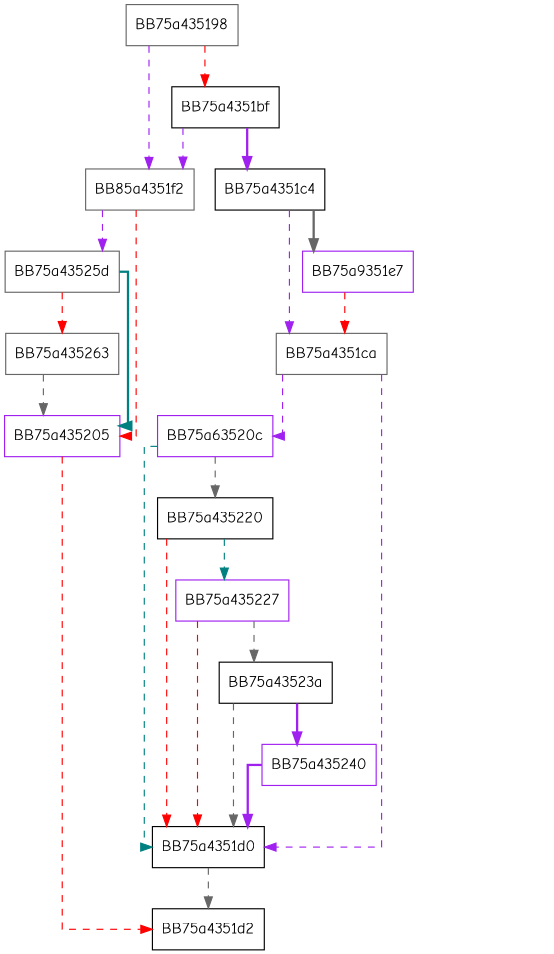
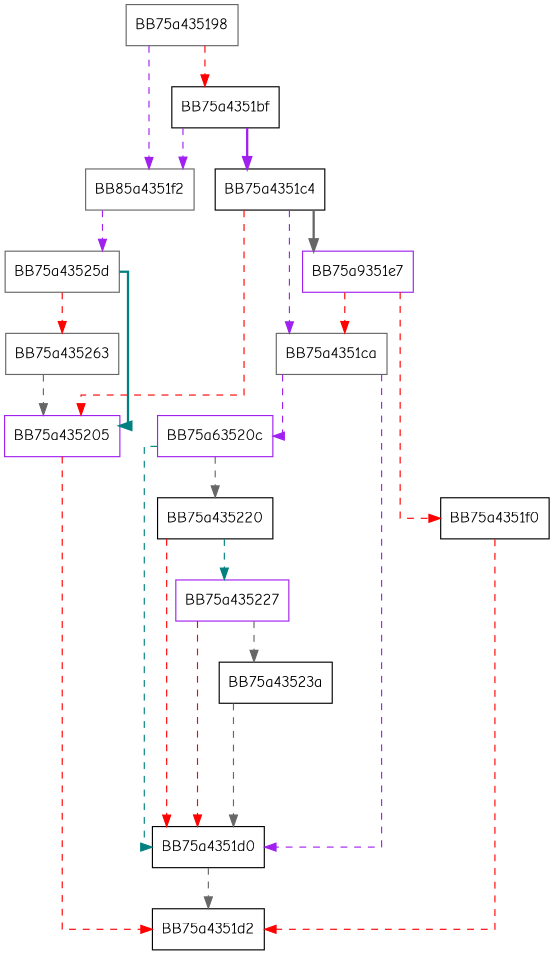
(136, 325) -> (244, 388)
none -> (495, 518)
(319, 765) -> none
